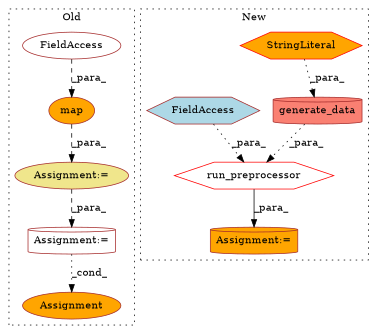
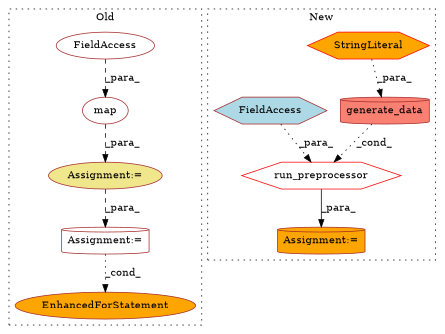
(72, 111) -> (105, 111)
(306, 143) -> (374, 143)
(72, 306) -> (105, 306)
